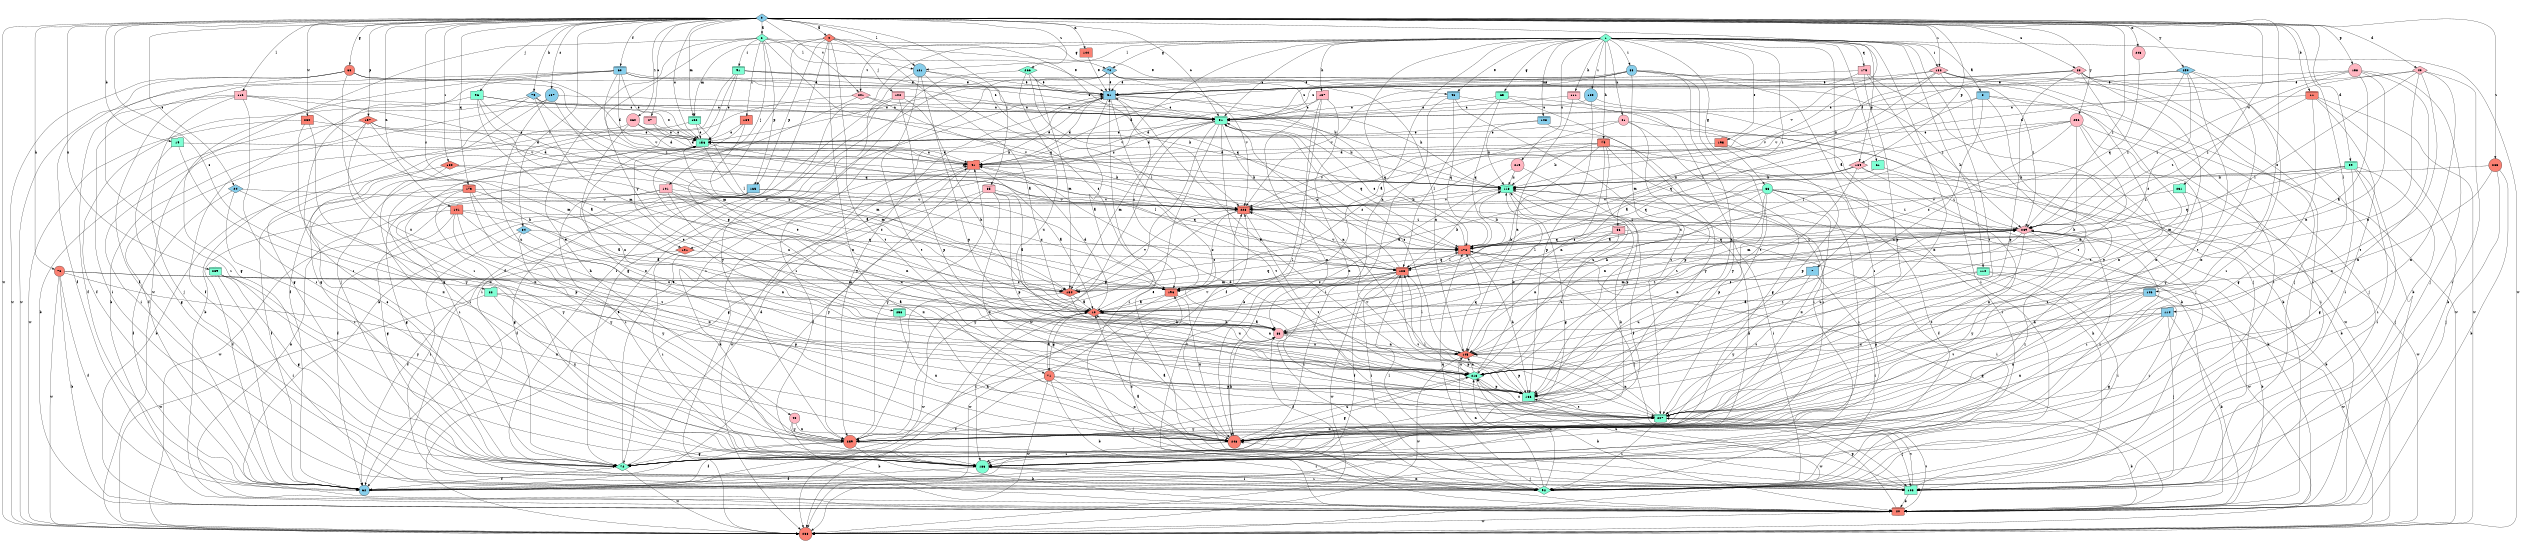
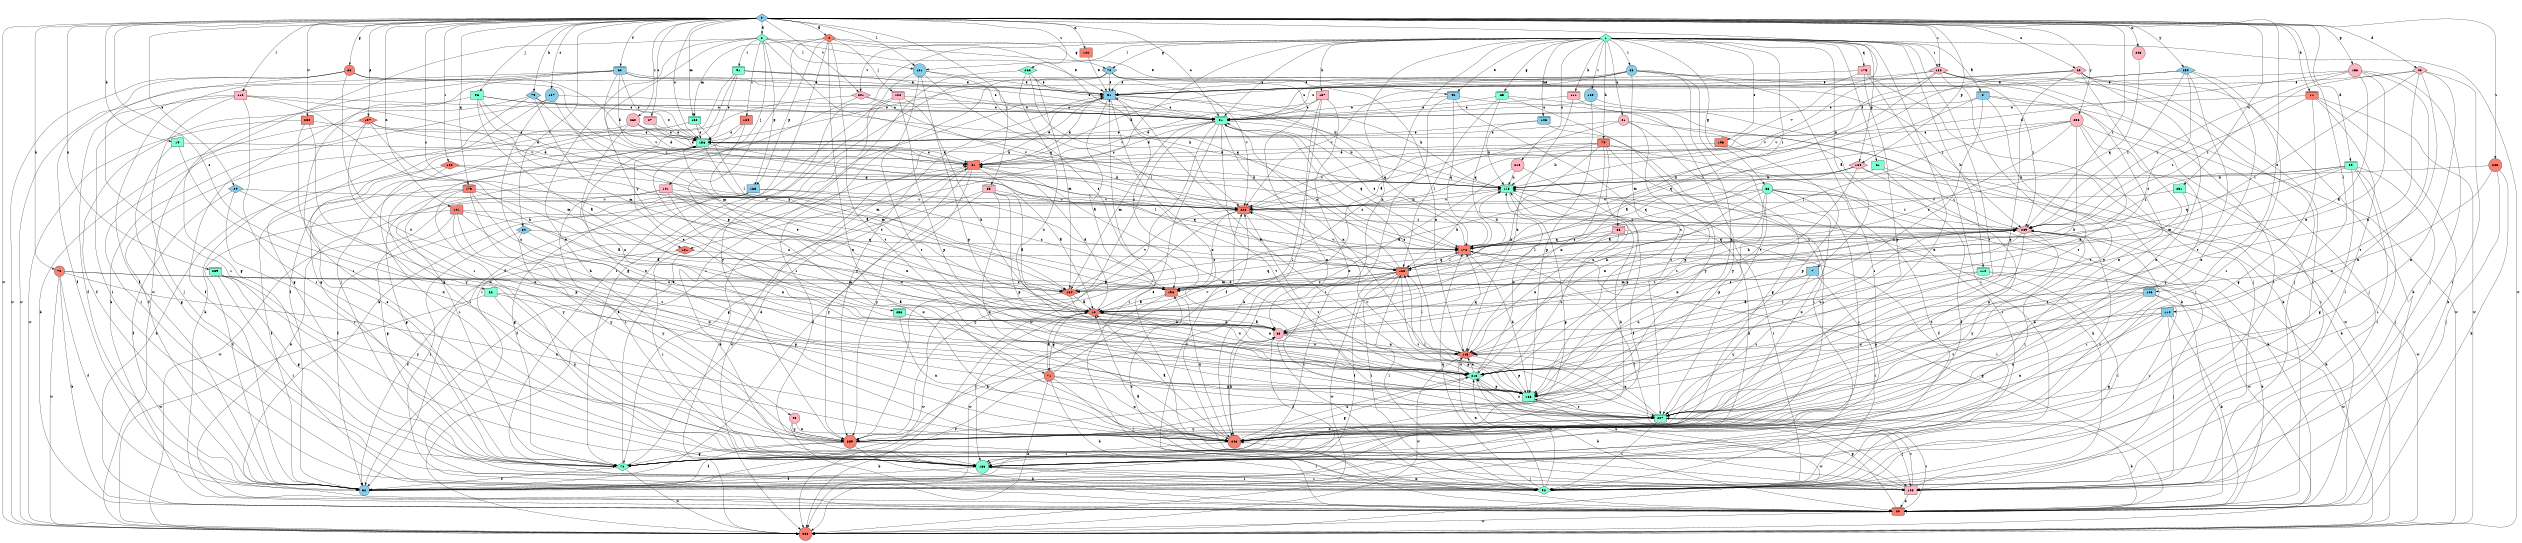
(985, 132) -> none
(1749, 250) -> (1749, 250)
(899, 290) -> (885, 270)
(1028, 454) -> (1028, 454)
none -> (1379, 471)
(1911, 490) -> (1911, 490)
